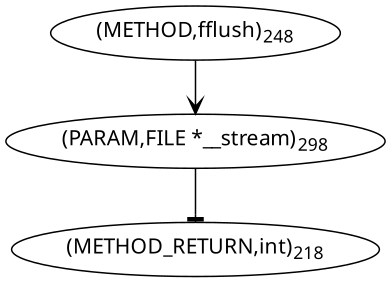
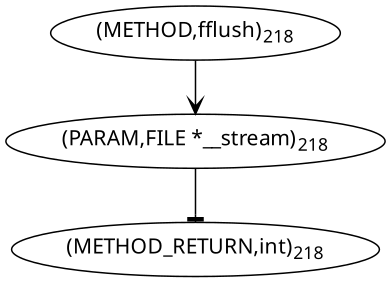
(279, 31) -> (279, 31)
(313, 139) -> (313, 139)
